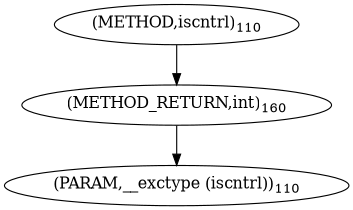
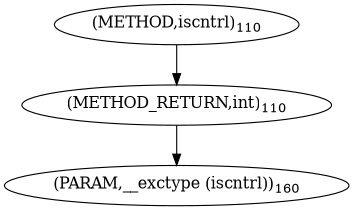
(274, 103) -> (274, 103)
(287, 184) -> (287, 184)
